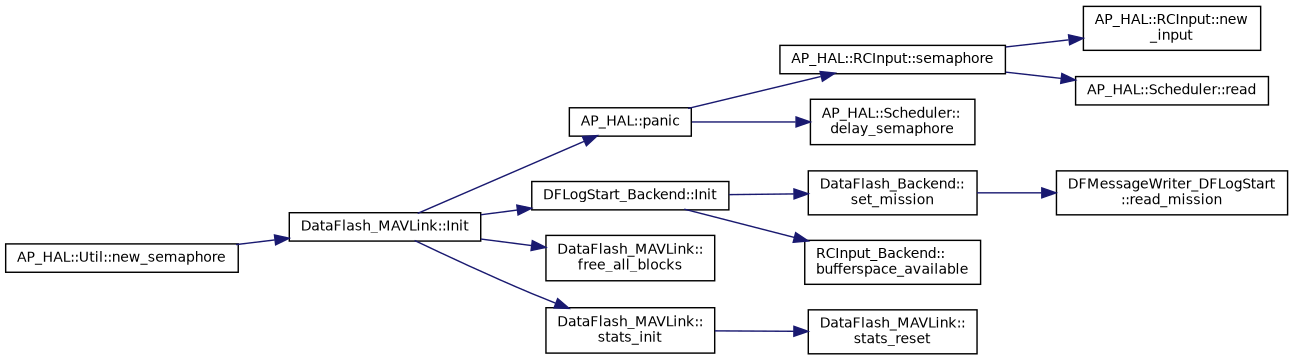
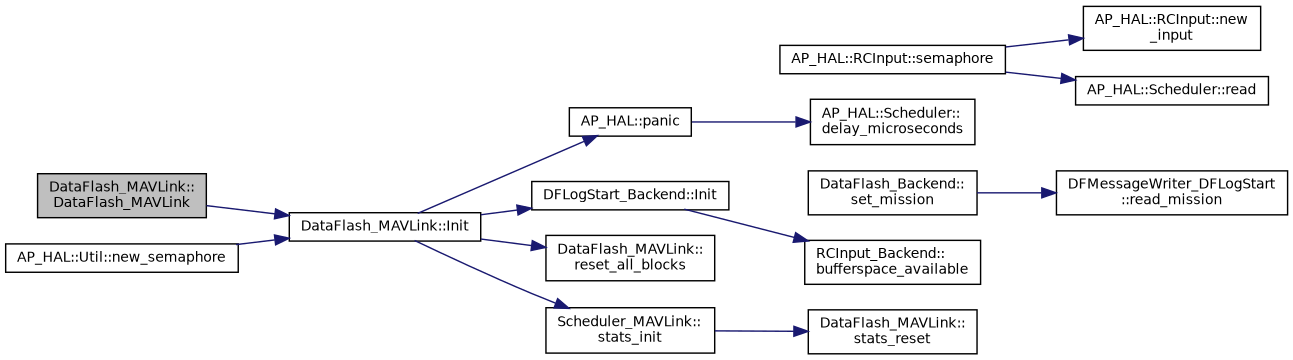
(754, 92) -> none
(893, 122) -> (893, 122)
(761, 194) -> none
none -> (122, 196)
(630, 258) -> (630, 258)
(630, 330) -> (630, 330)
